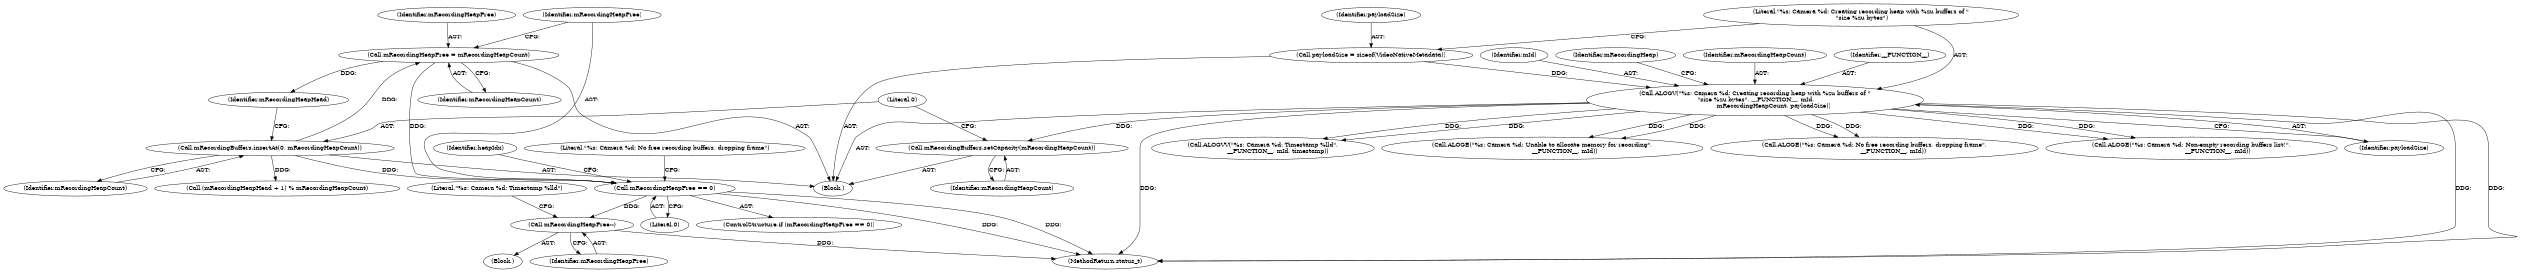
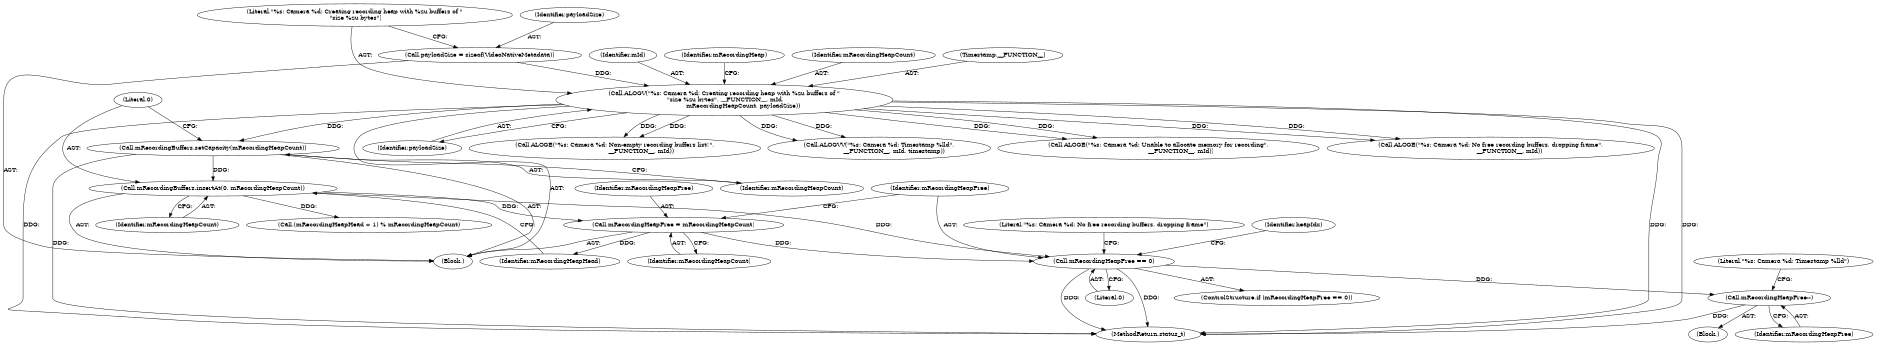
(1890, 55) -> (1003, 55)
none -> (213, 166)
none -> (469, 325)
